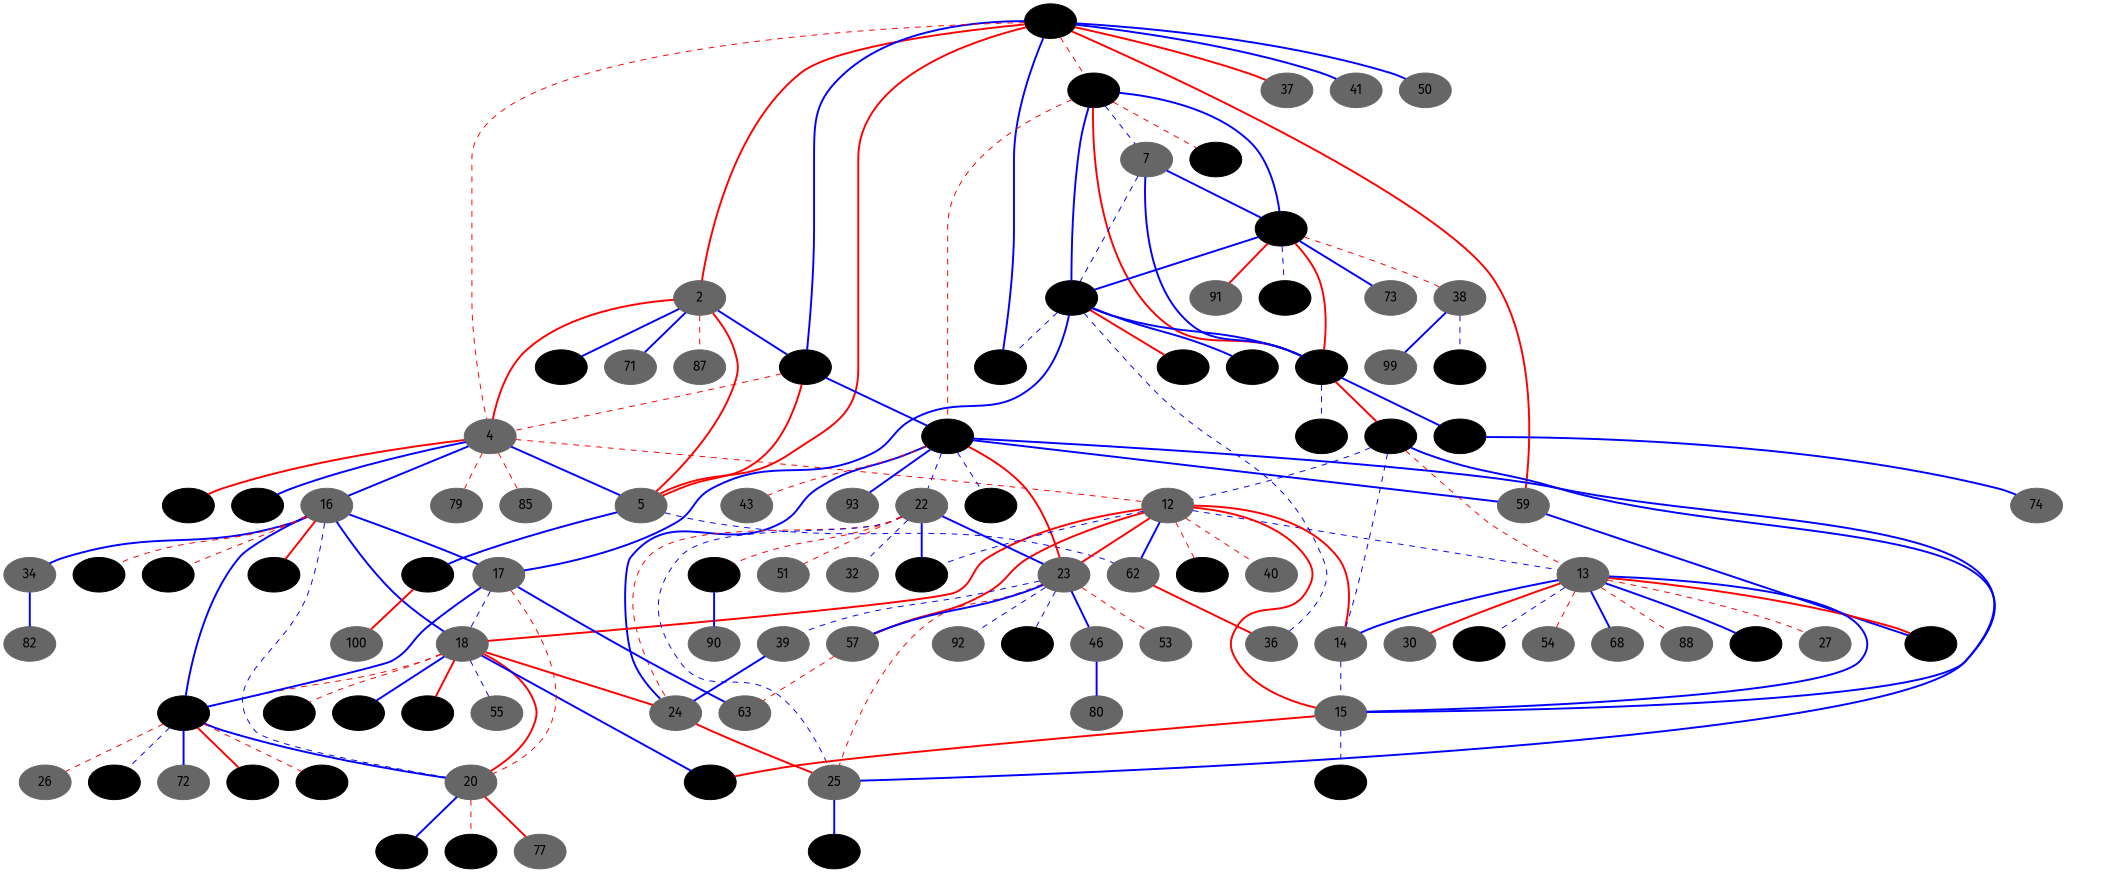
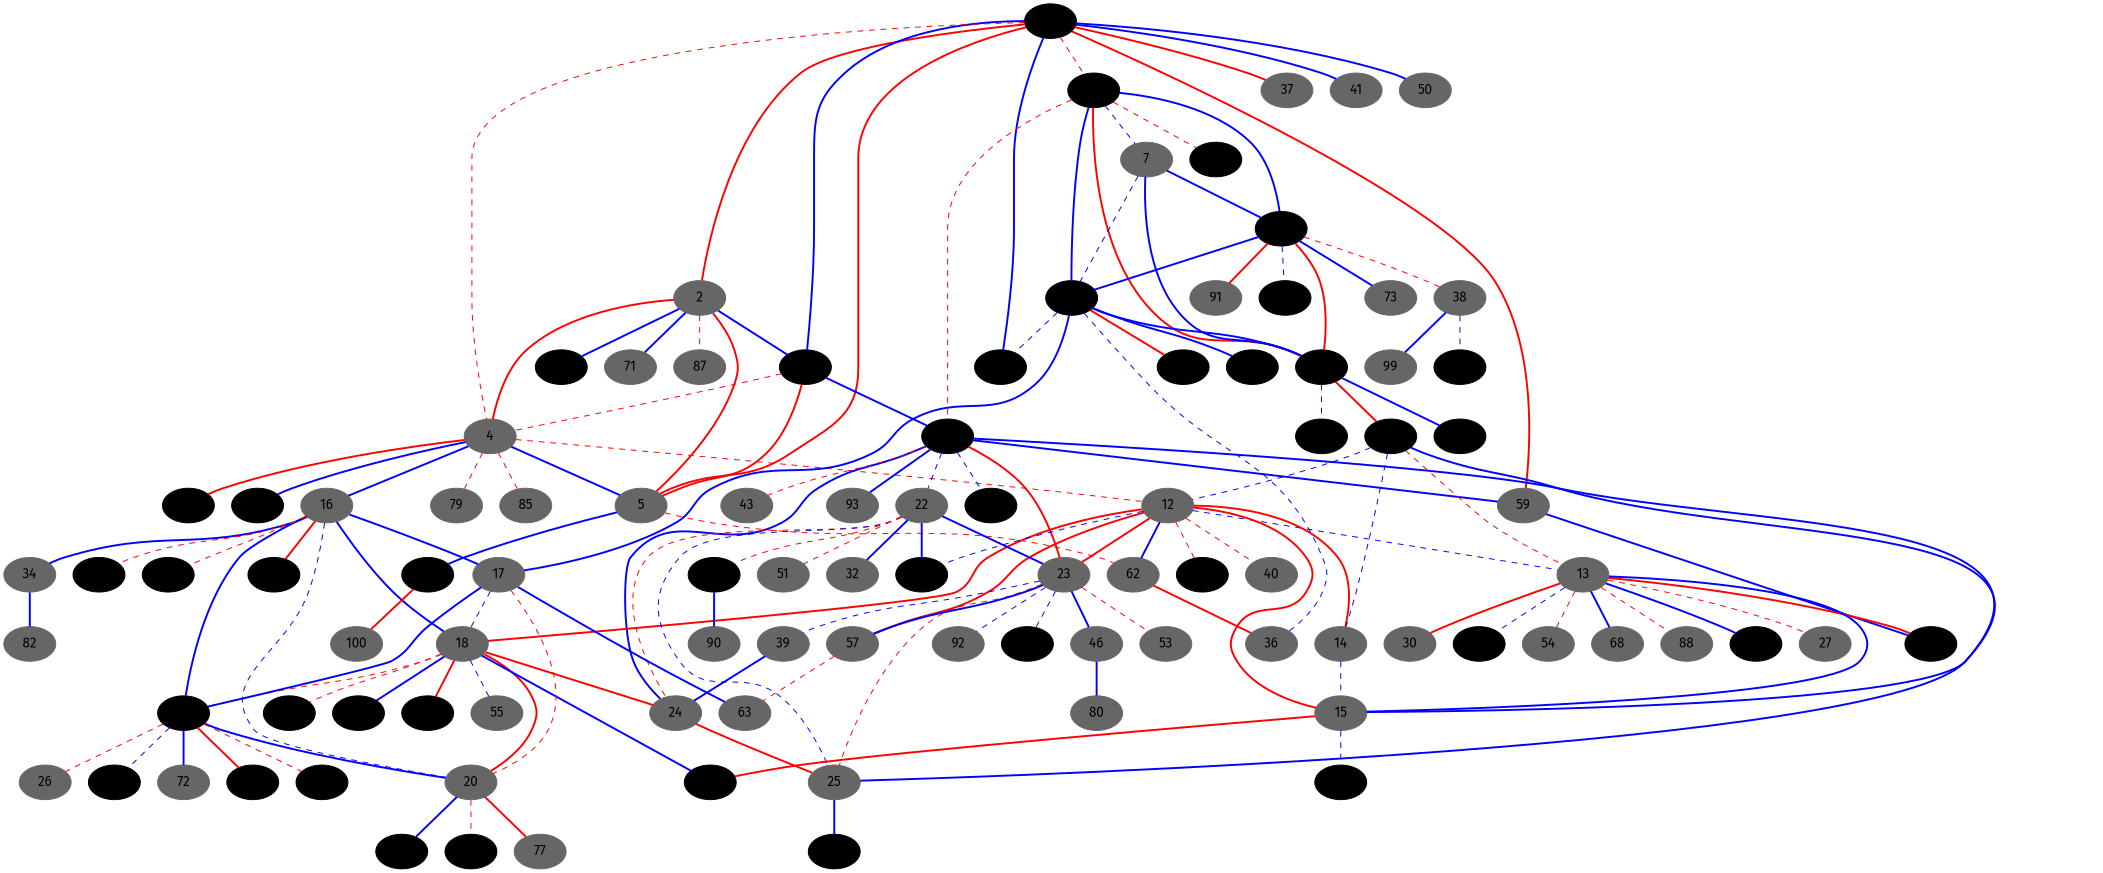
(2037, 506) -> none
(913, 533) -> (913, 533)
(887, 540) -> (887, 540)
(1458, 602) -> none
